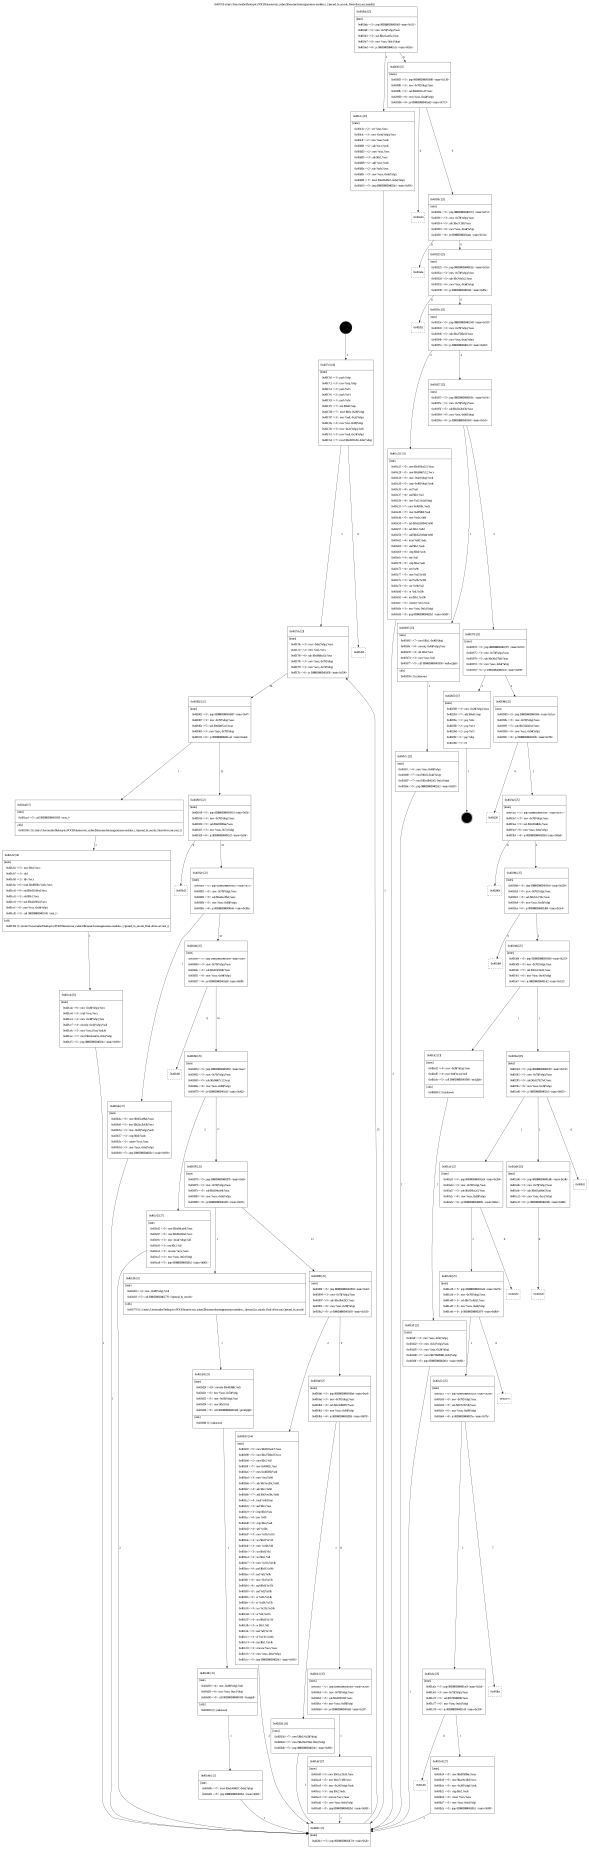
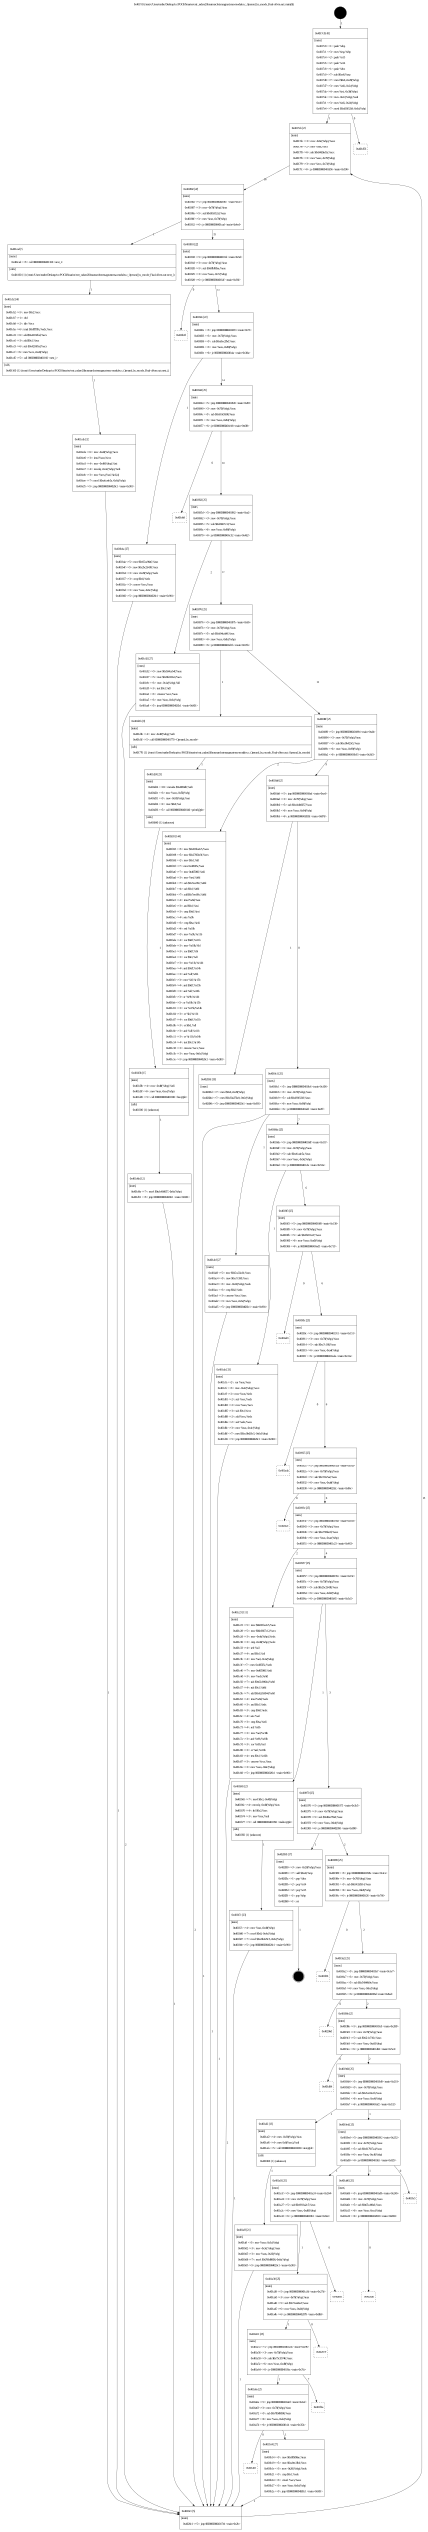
none -> (298, 1119)
(297, 1790) -> (202, 1787)
